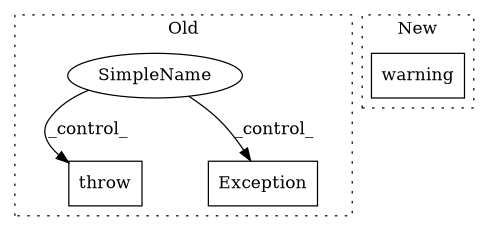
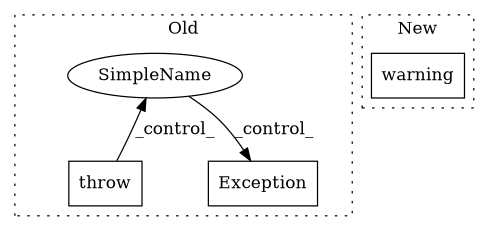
(52, 116) -> (129, 135)
